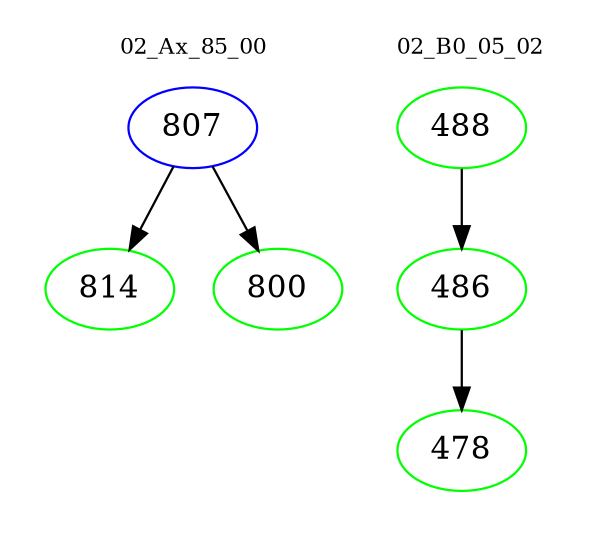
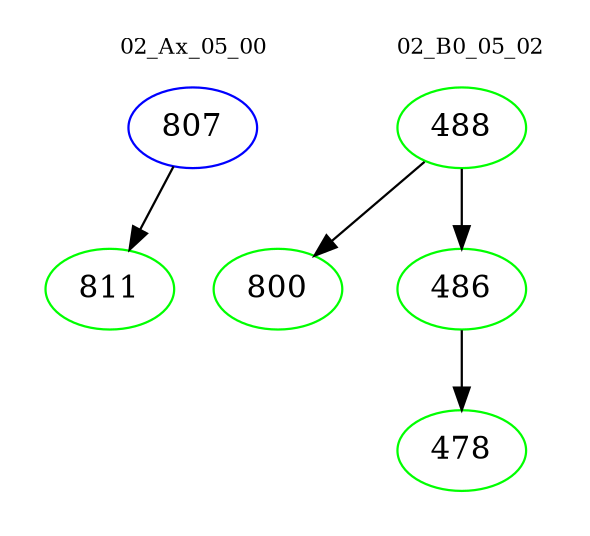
(194, 48) -> (194, 48)
(230, 198) -> (395, 187)
(110, 289) -> (110, 289)
